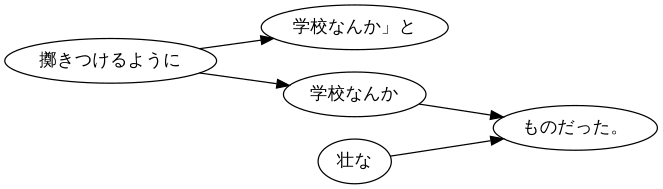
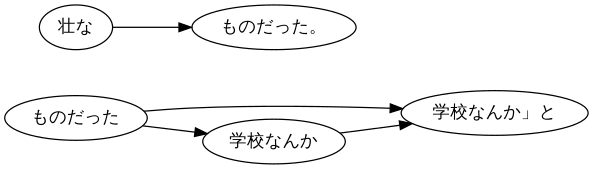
(111, 61) -> (76, 118)
(455, 110) -> (370, 129)
